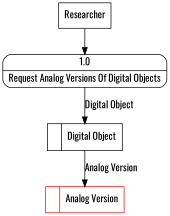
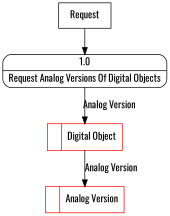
(85, 16) -> (85, 16)
(110, 106) -> (110, 106)
(85, 137) -> (85, 137)
